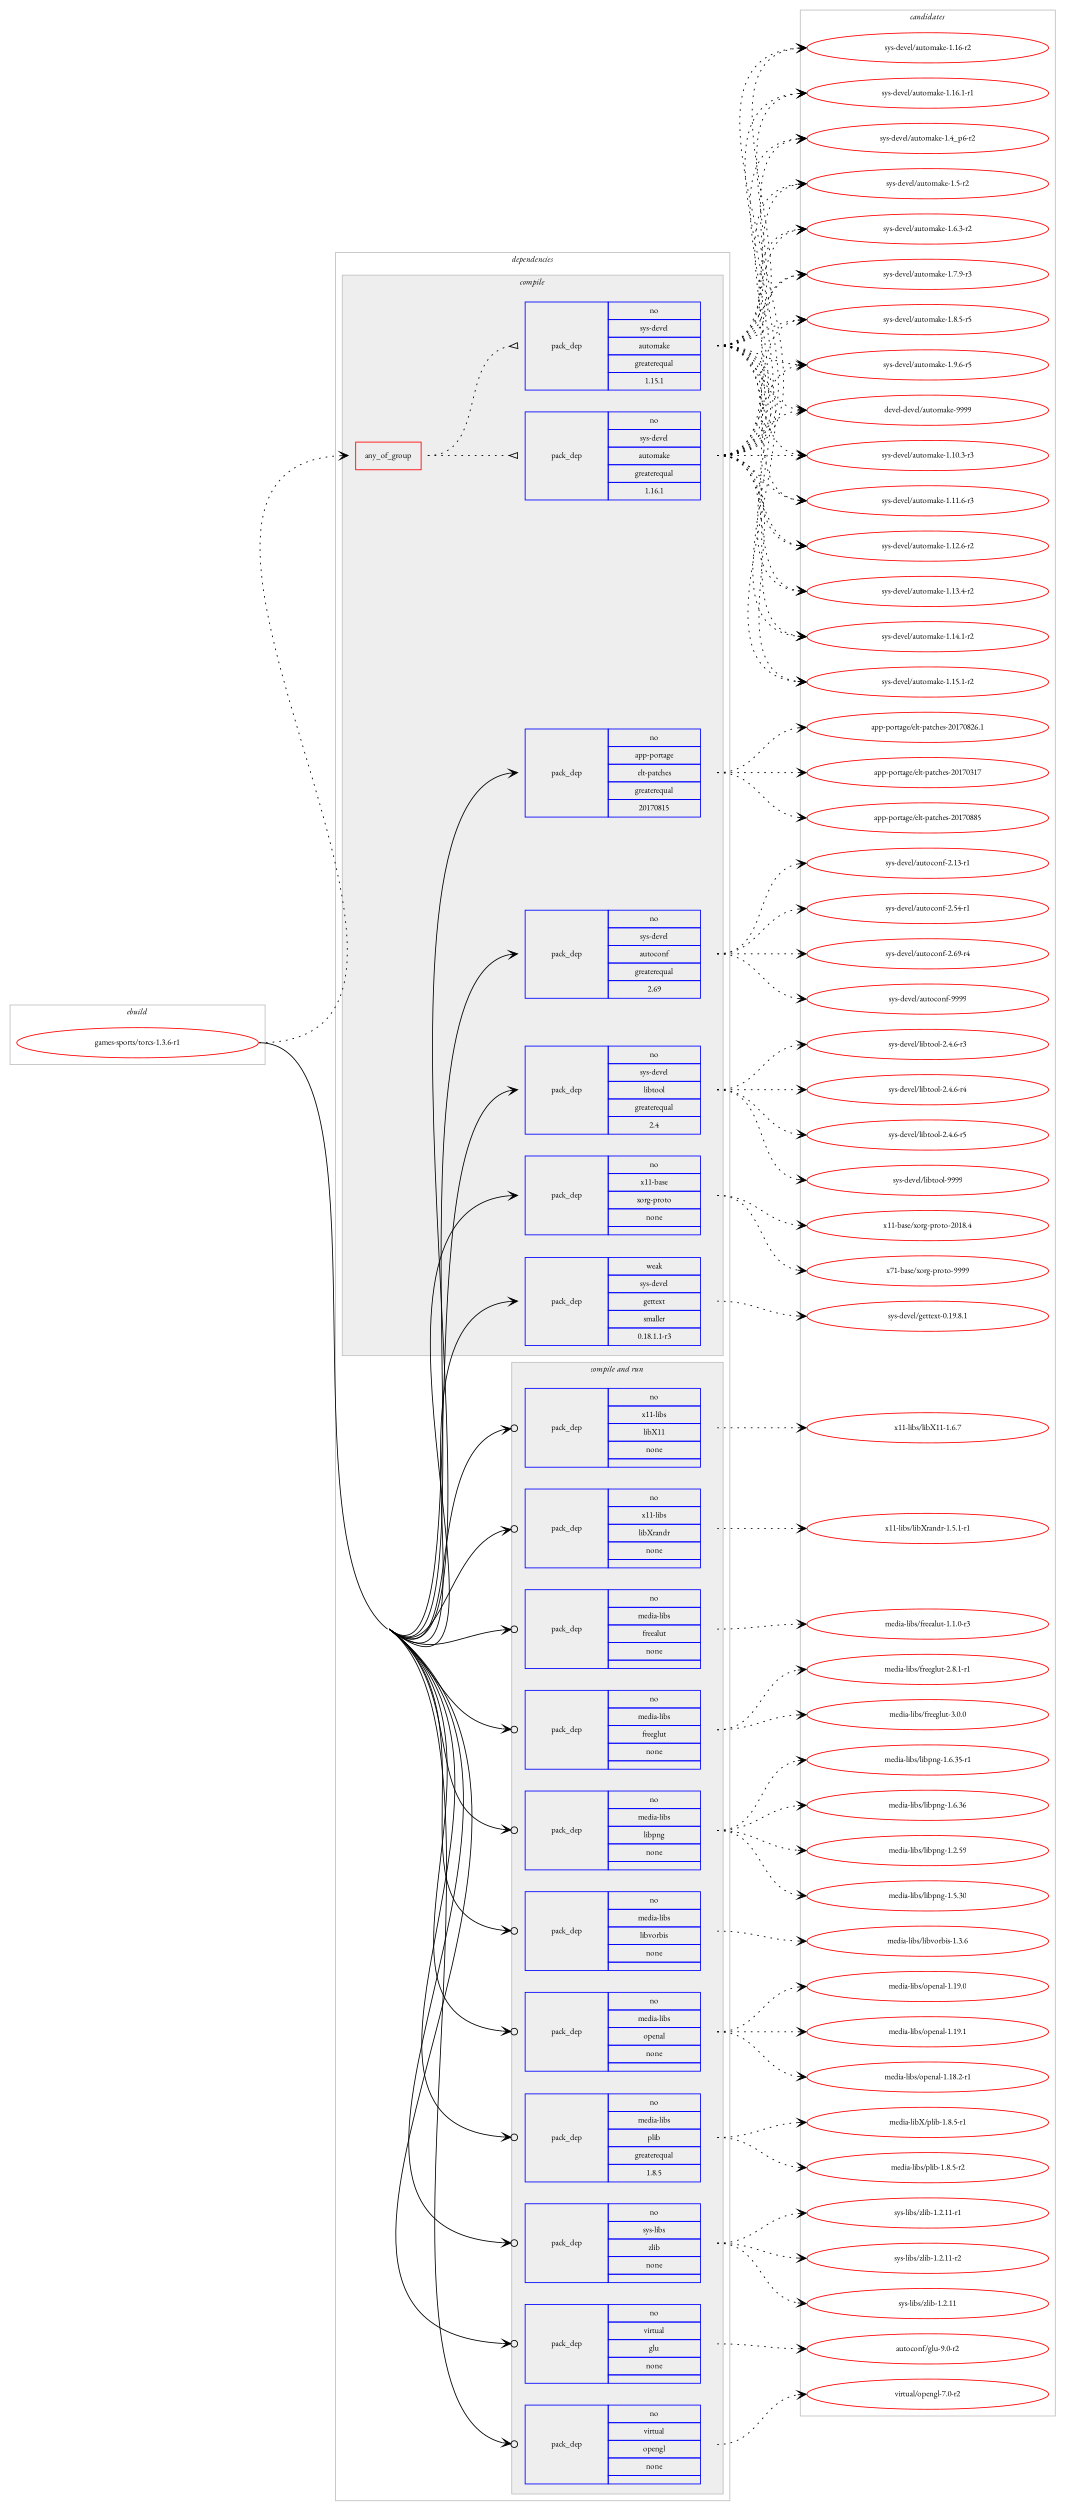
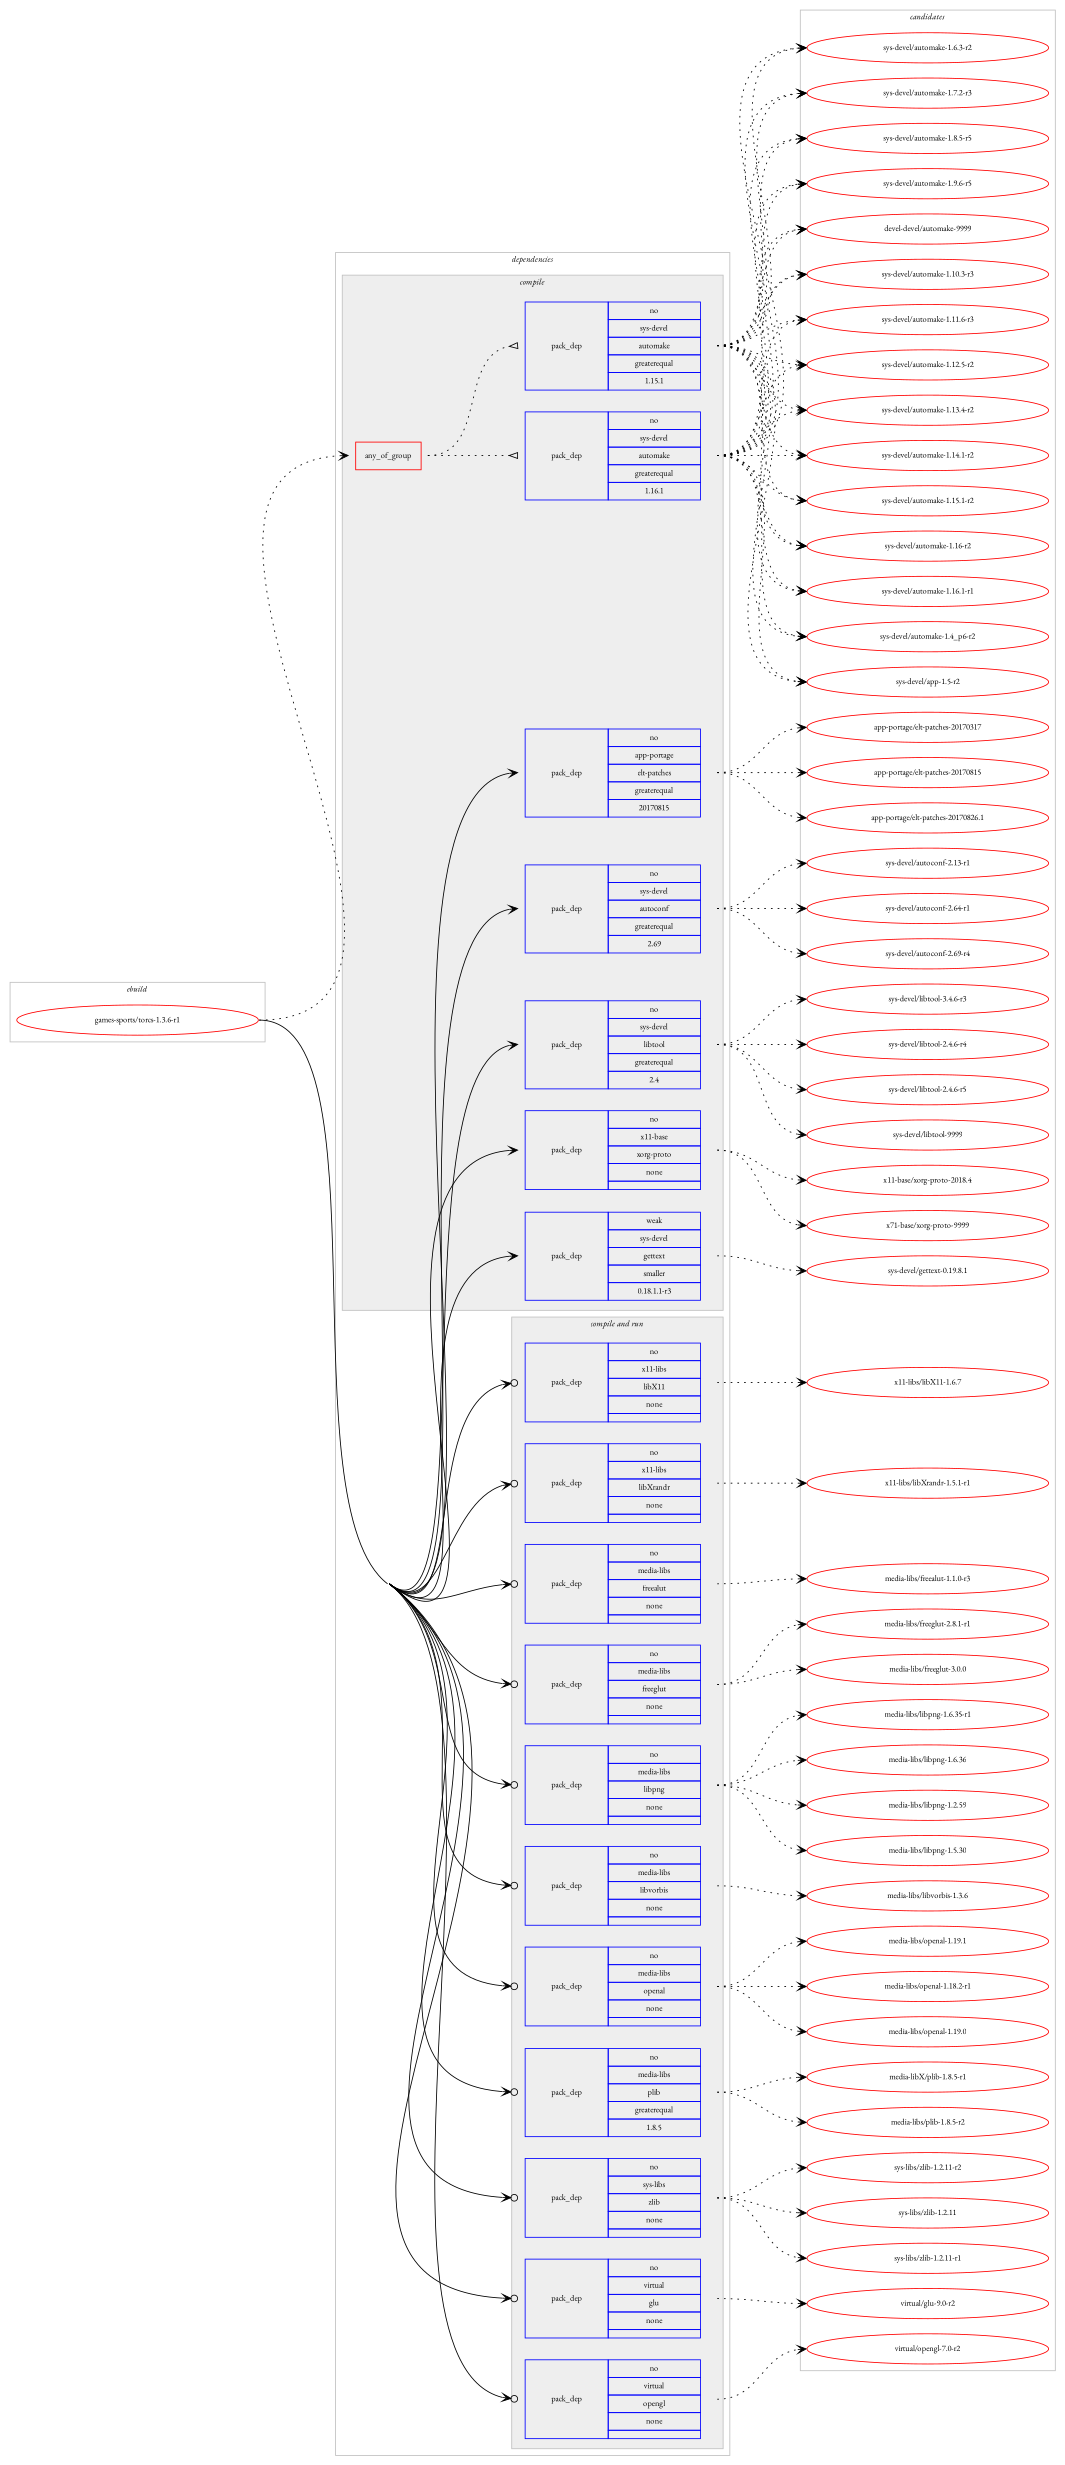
(928, 184) -> (928, 682)
(928, 274) -> (928, 93)
(928, 546) -> (928, 365)
(928, 818) -> (928, 773)
(928, 909) -> (928, 909)
(928, 999) -> none
(928, 1044) -> (928, 999)
(928, 2349) -> (928, 2304)
